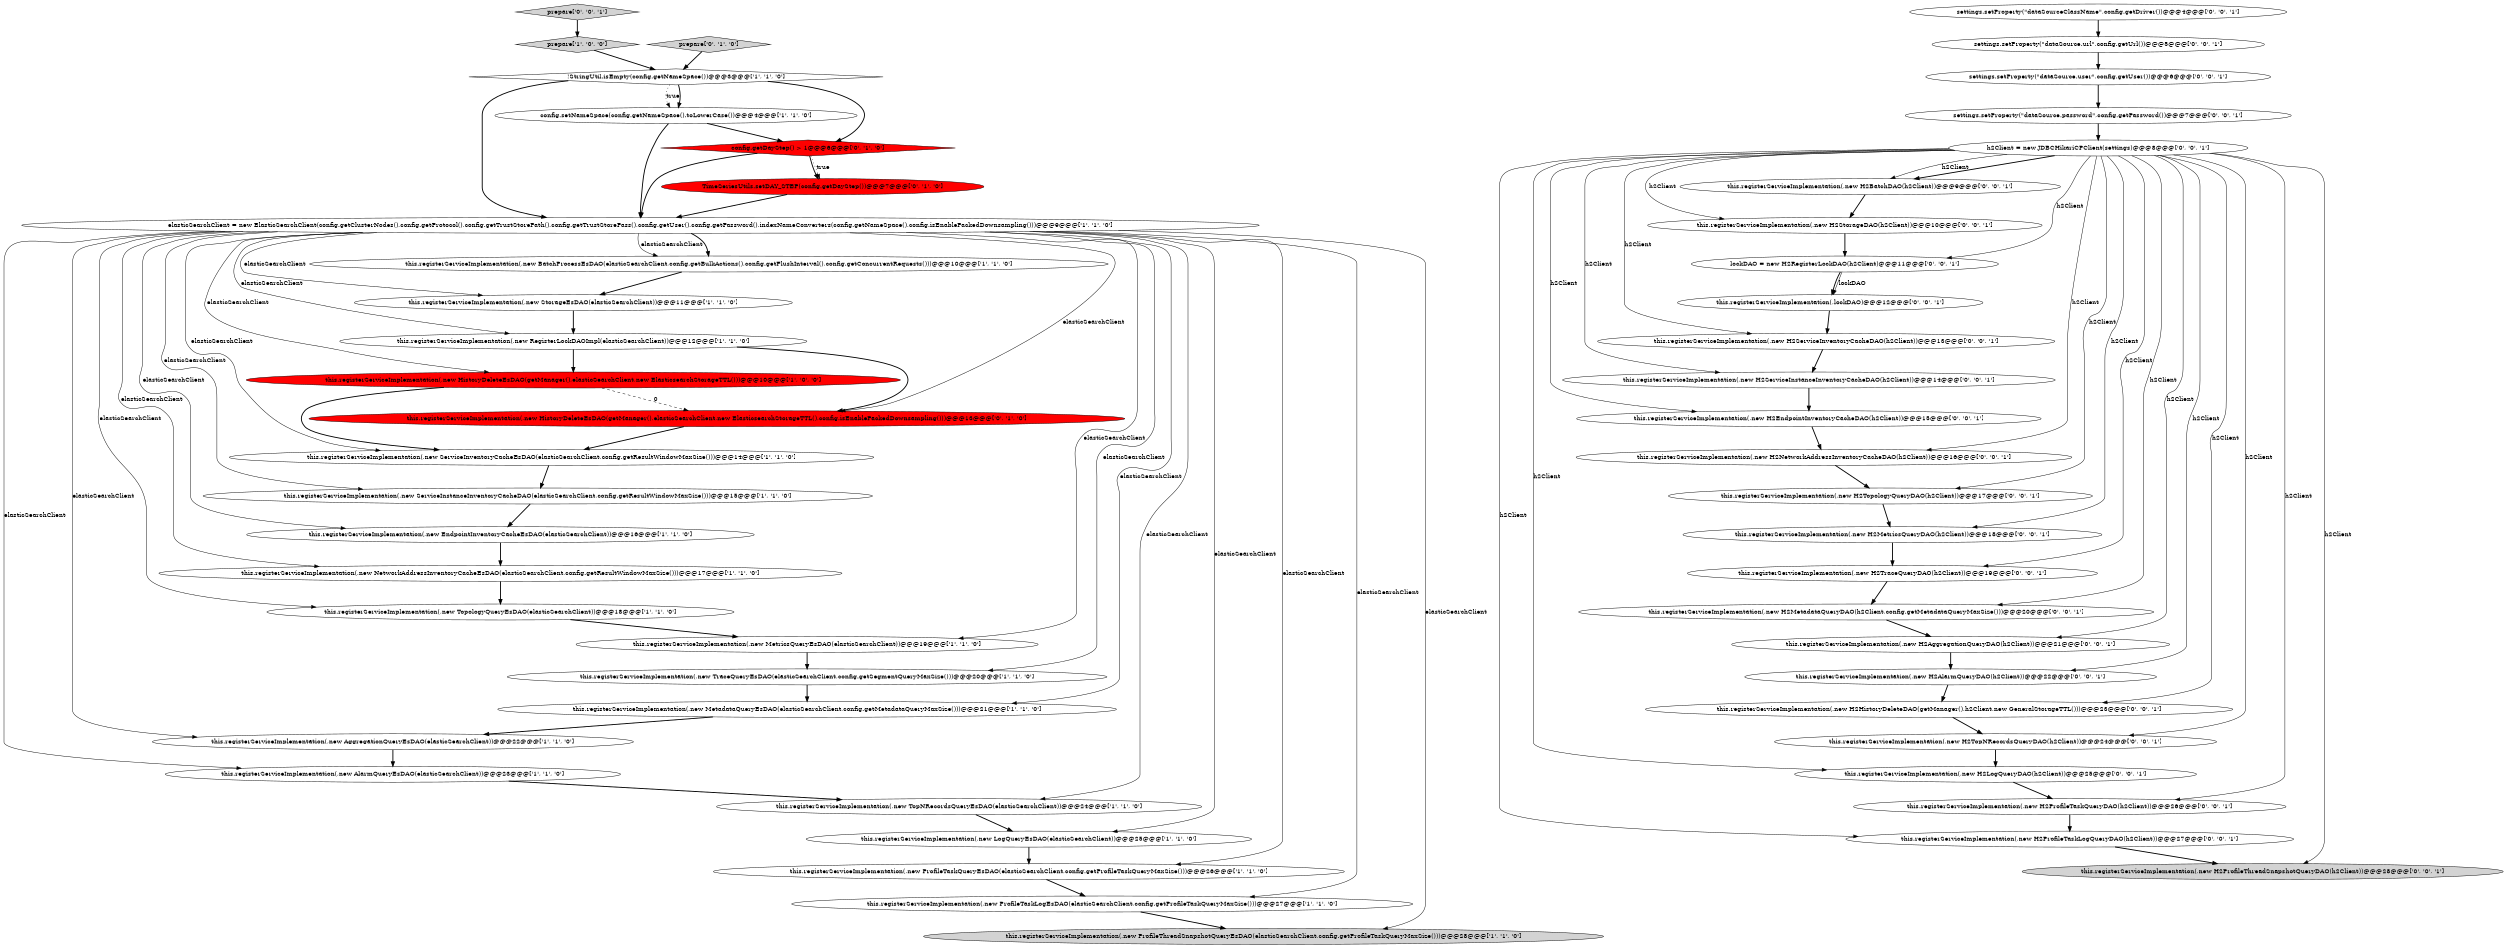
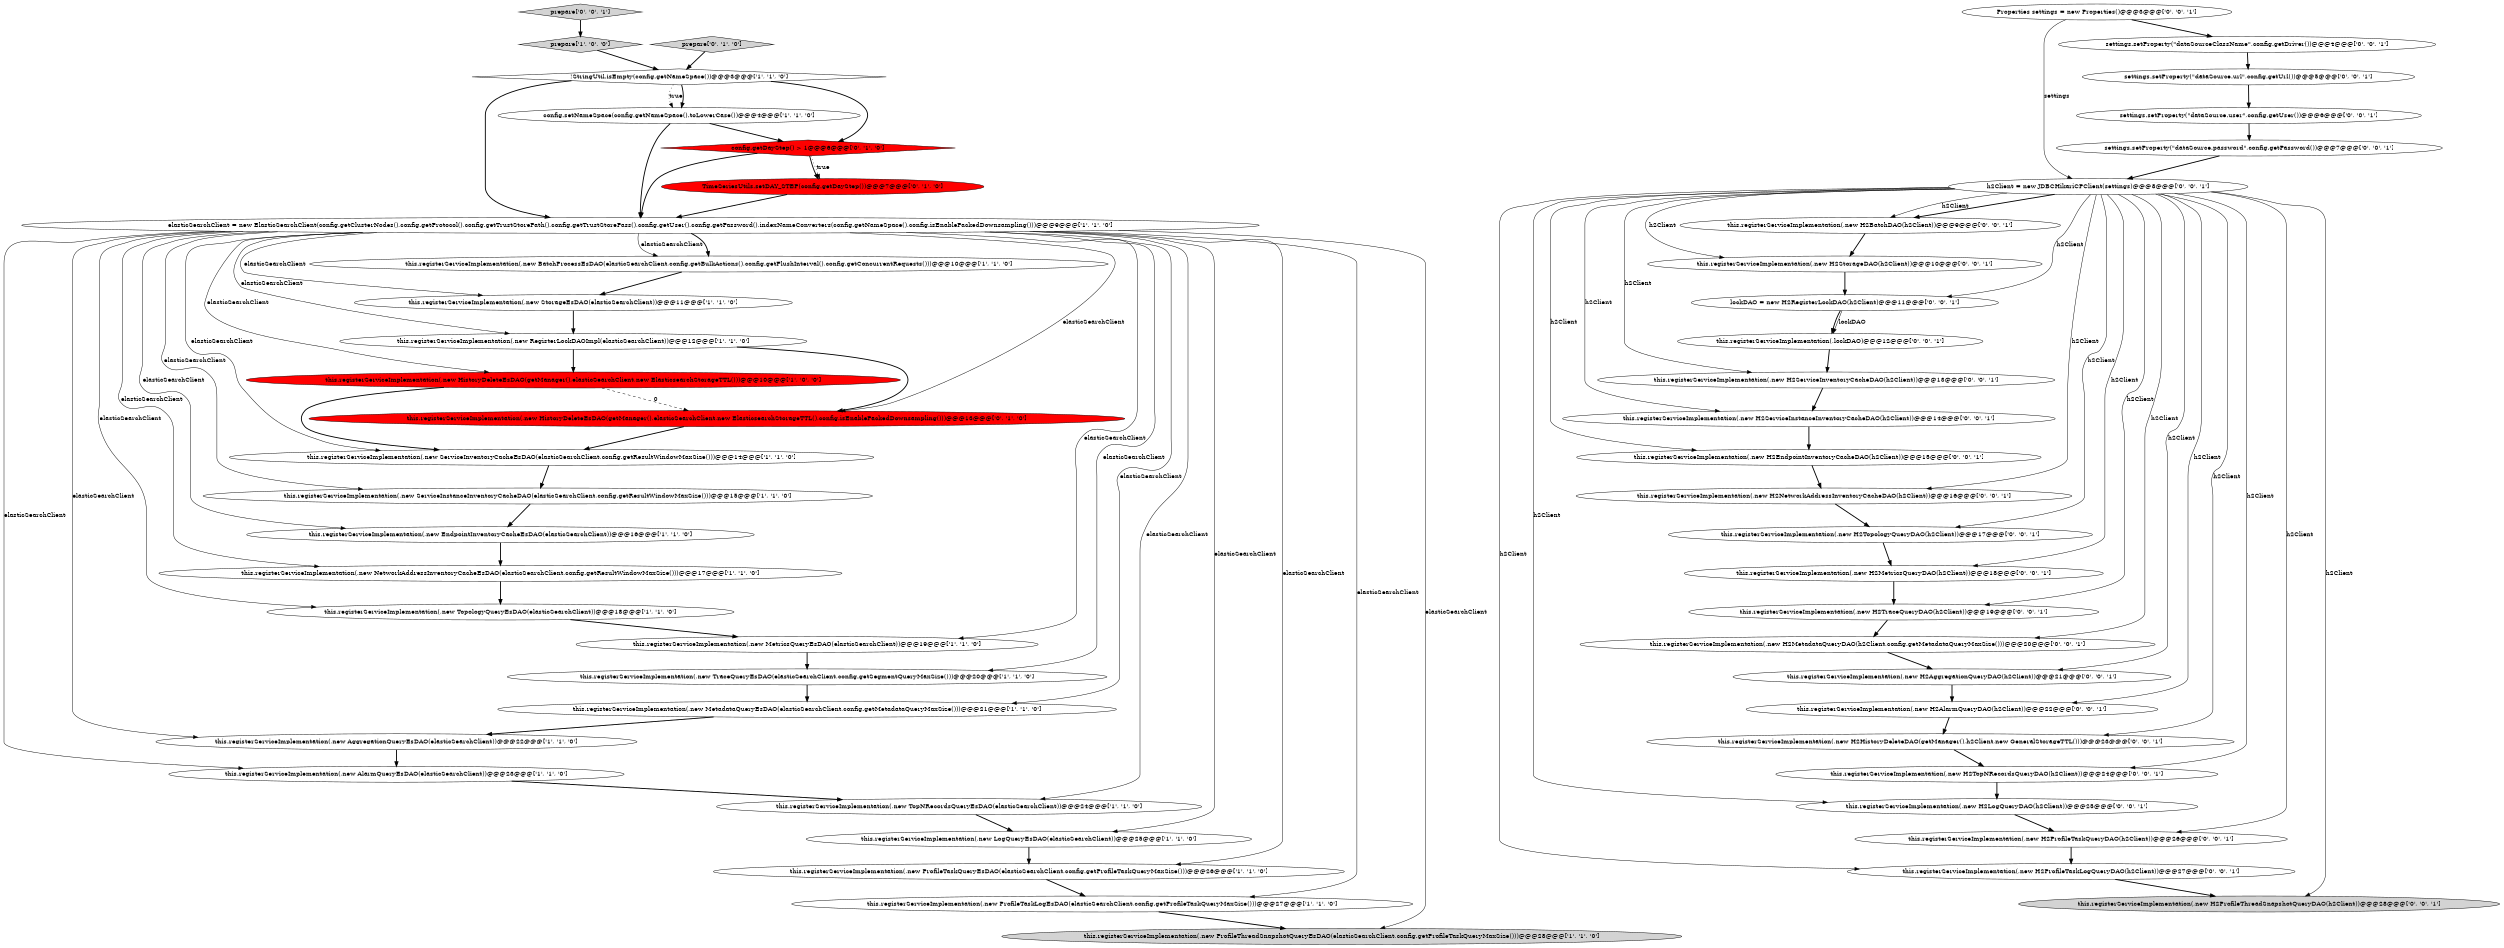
none -> (2097, 12)
